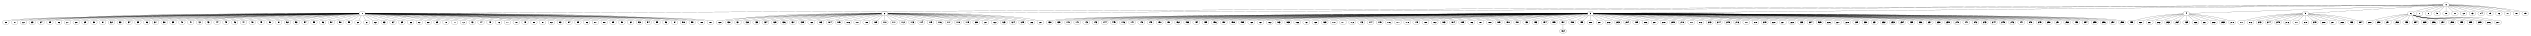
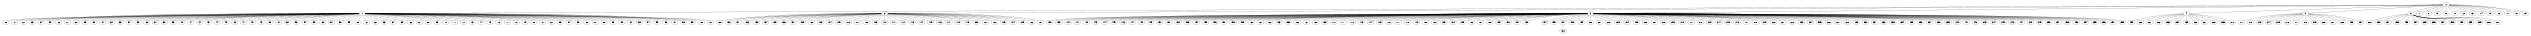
(1535, 22) -> none
